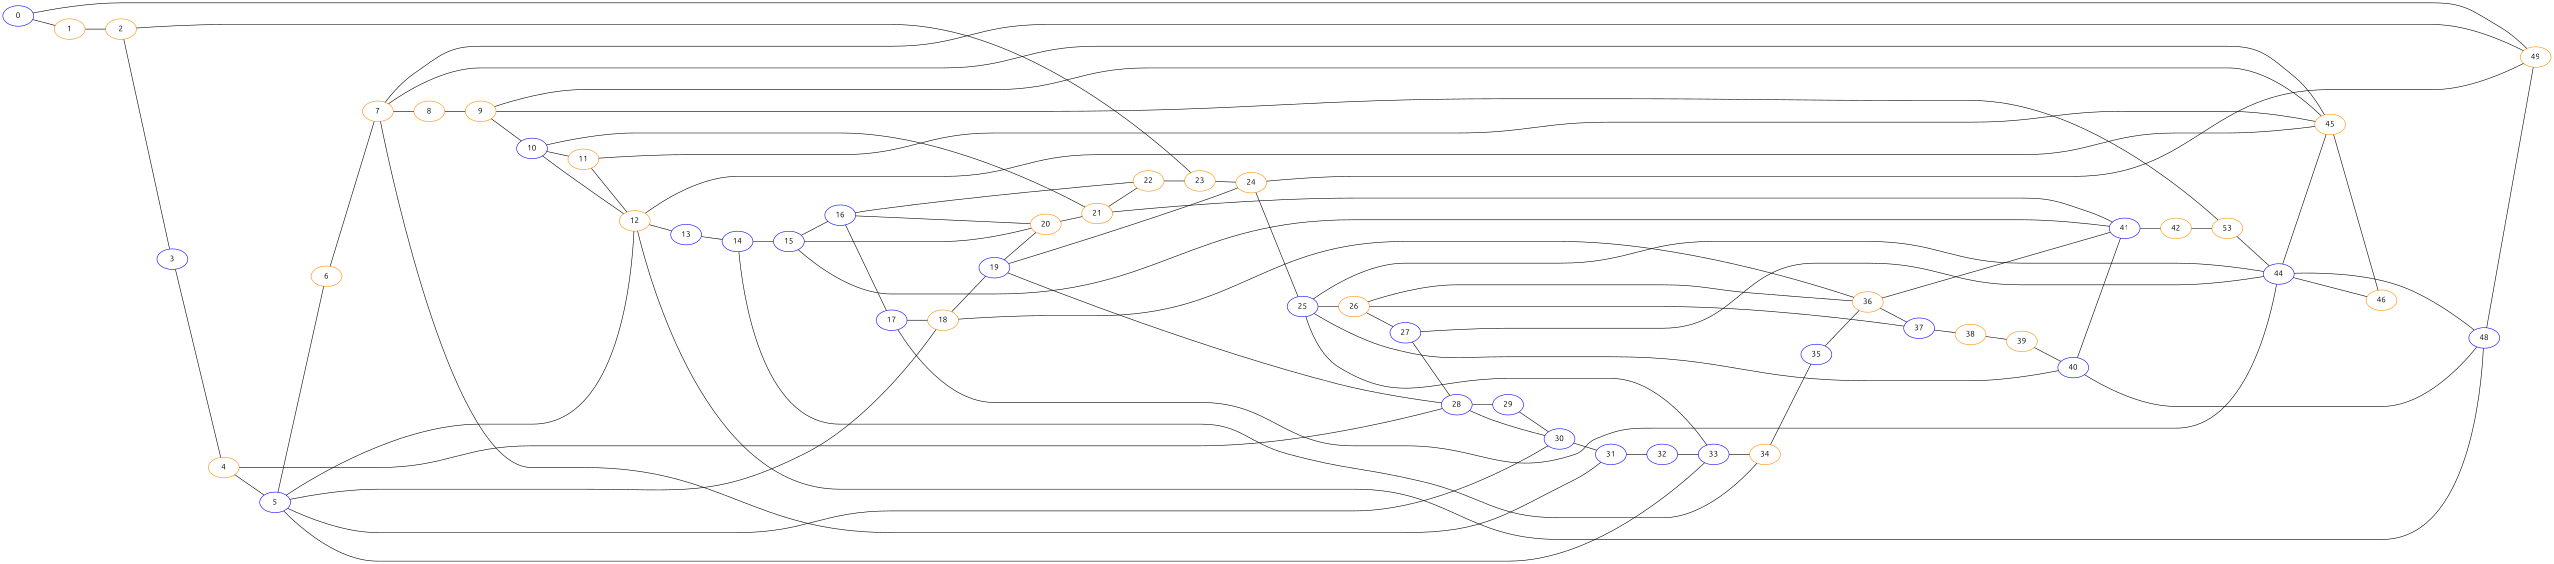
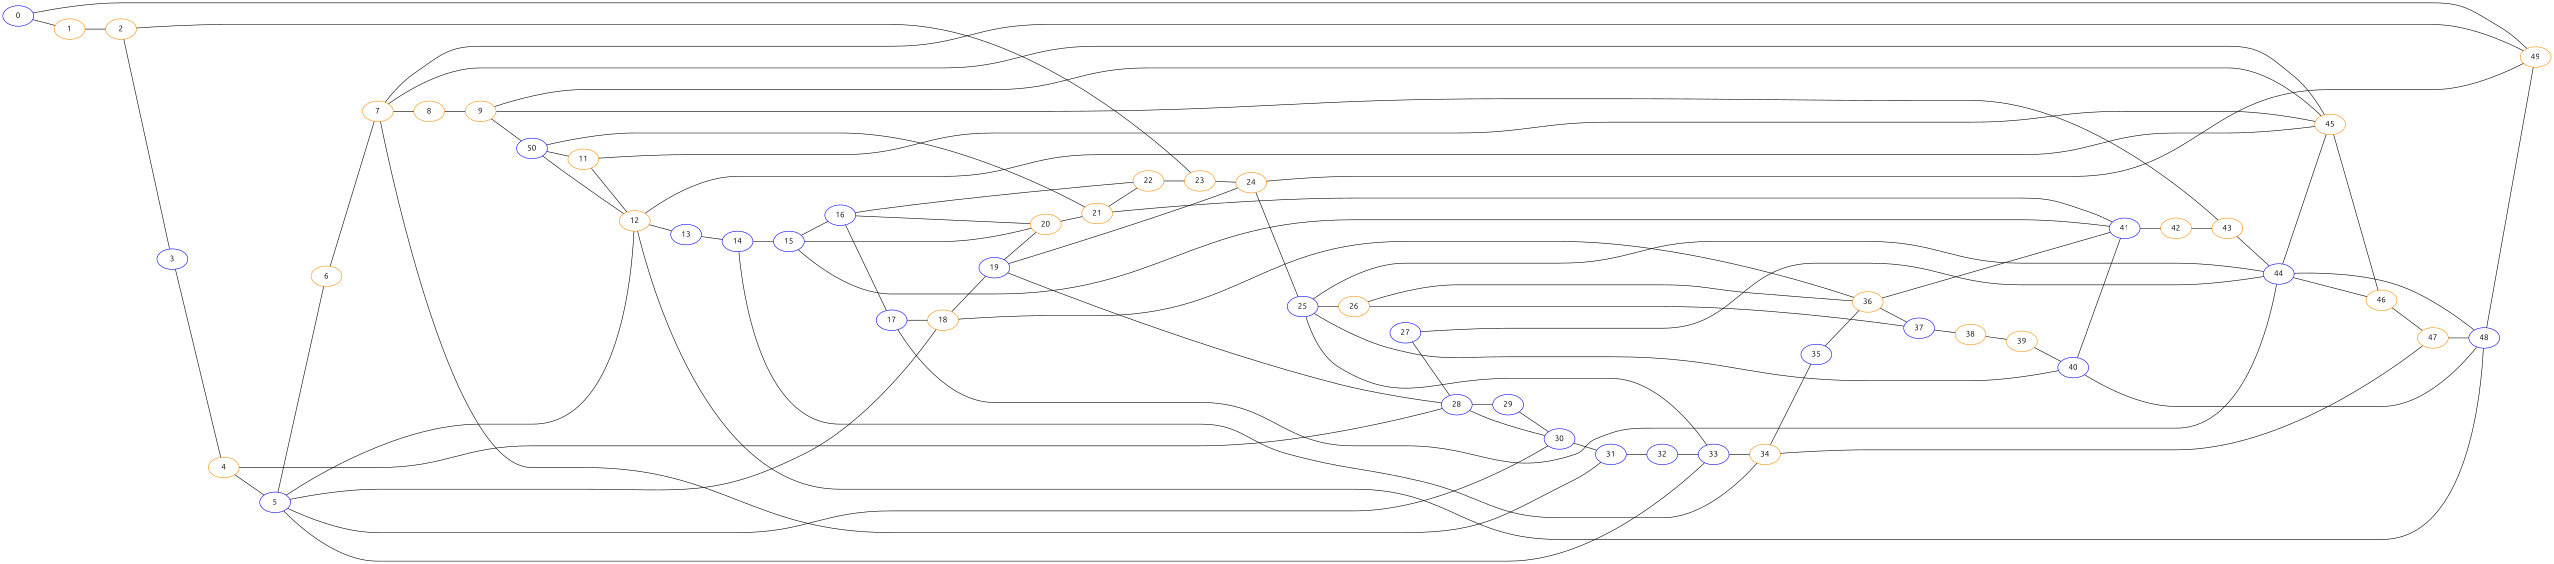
(532, 148) -> (532, 148)
(2227, 228) -> (2227, 228)
(1380, 320) -> none
none -> (2433, 338)
